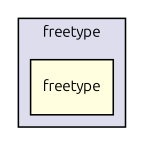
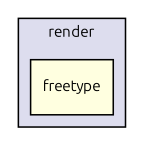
(72, 33) -> (72, 33)
